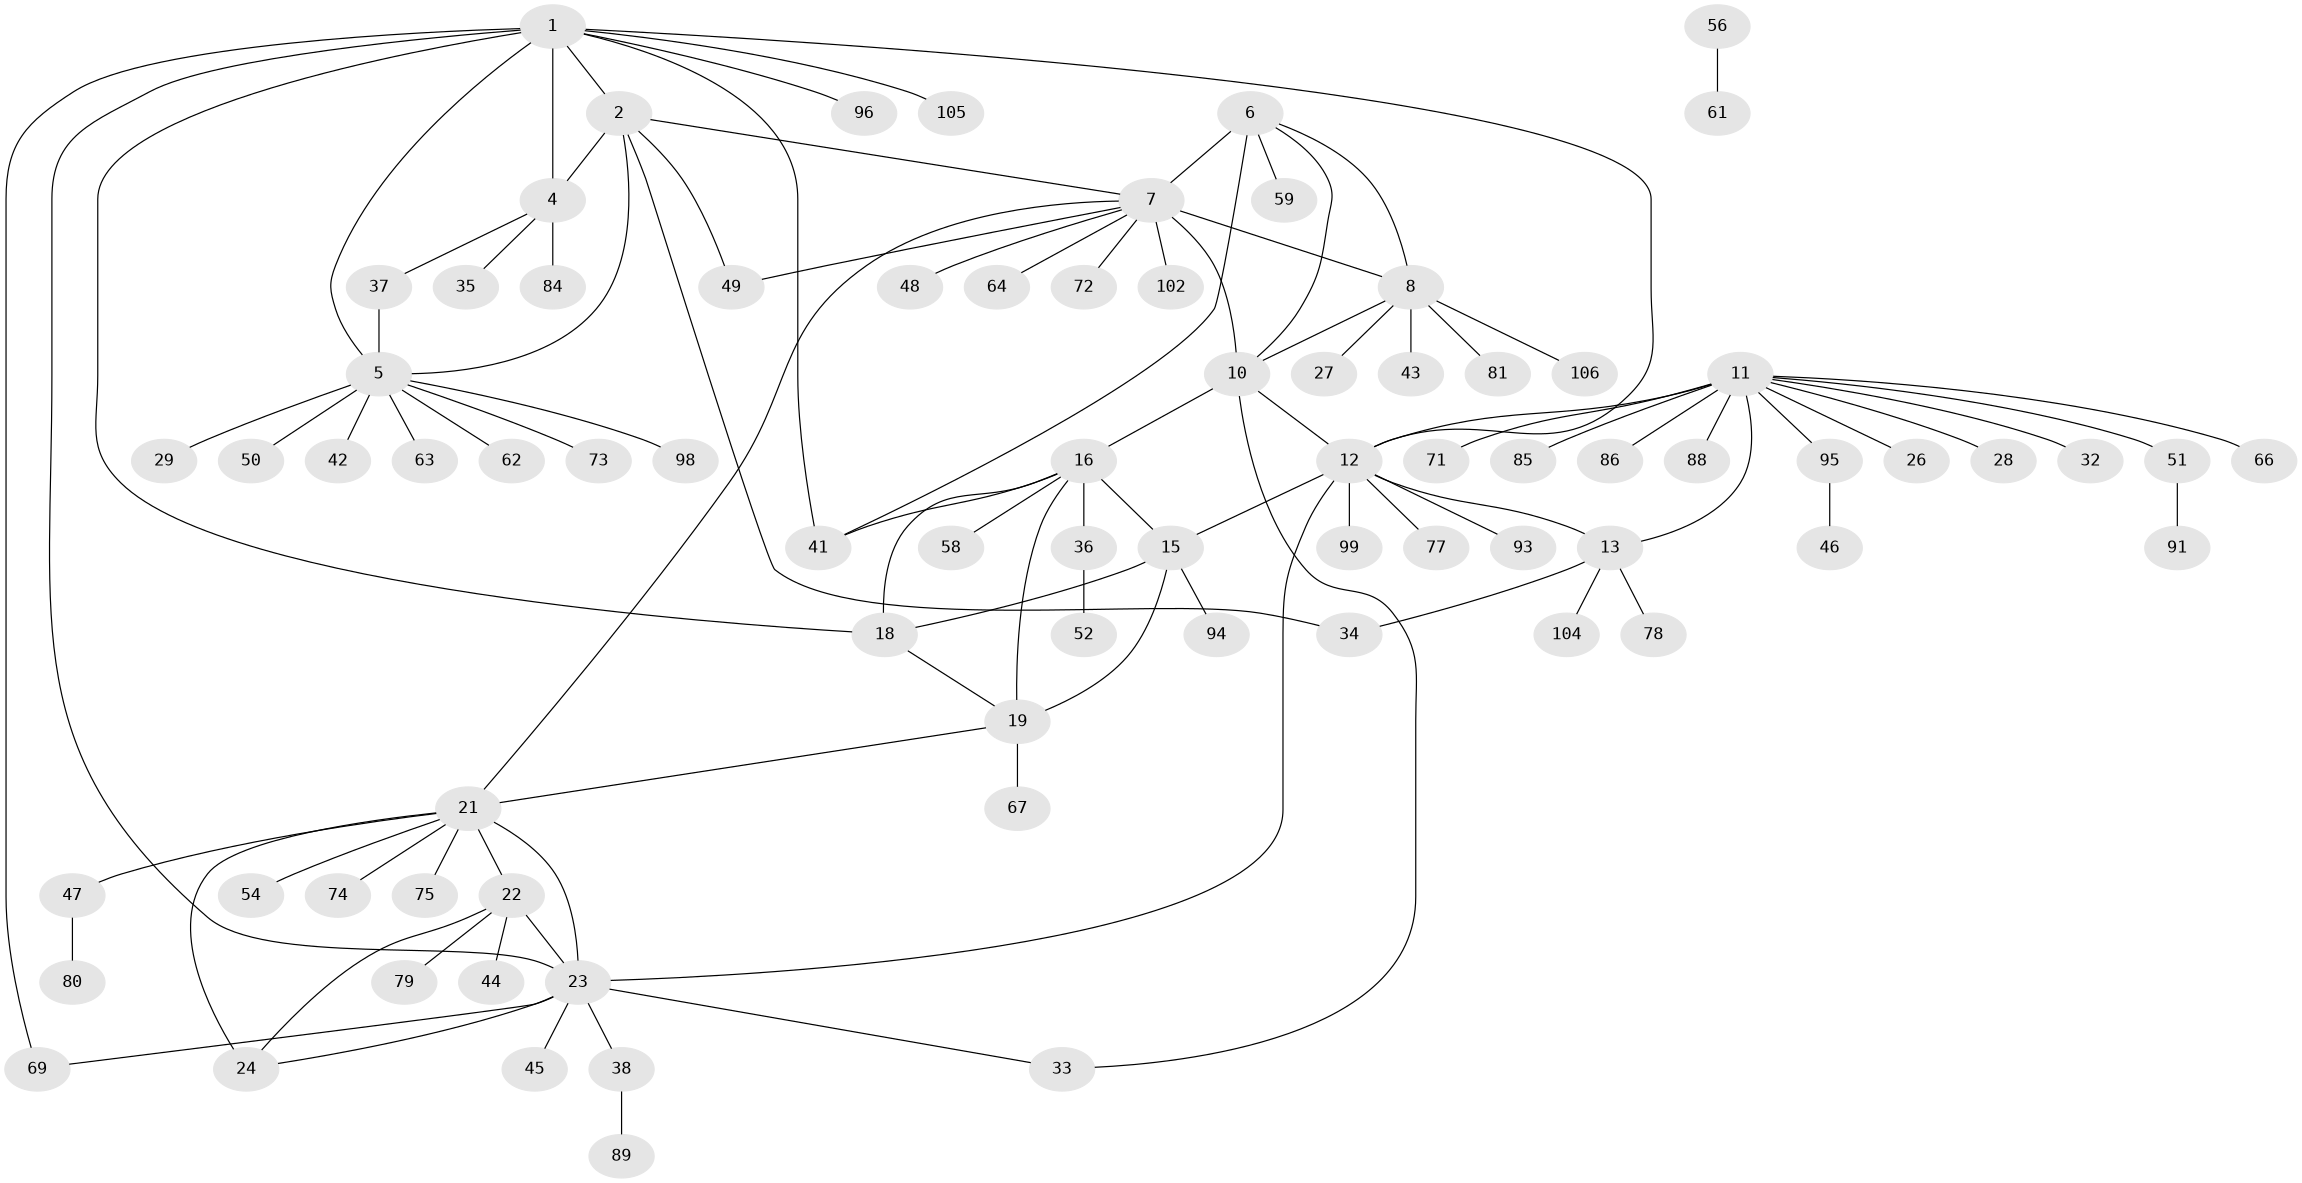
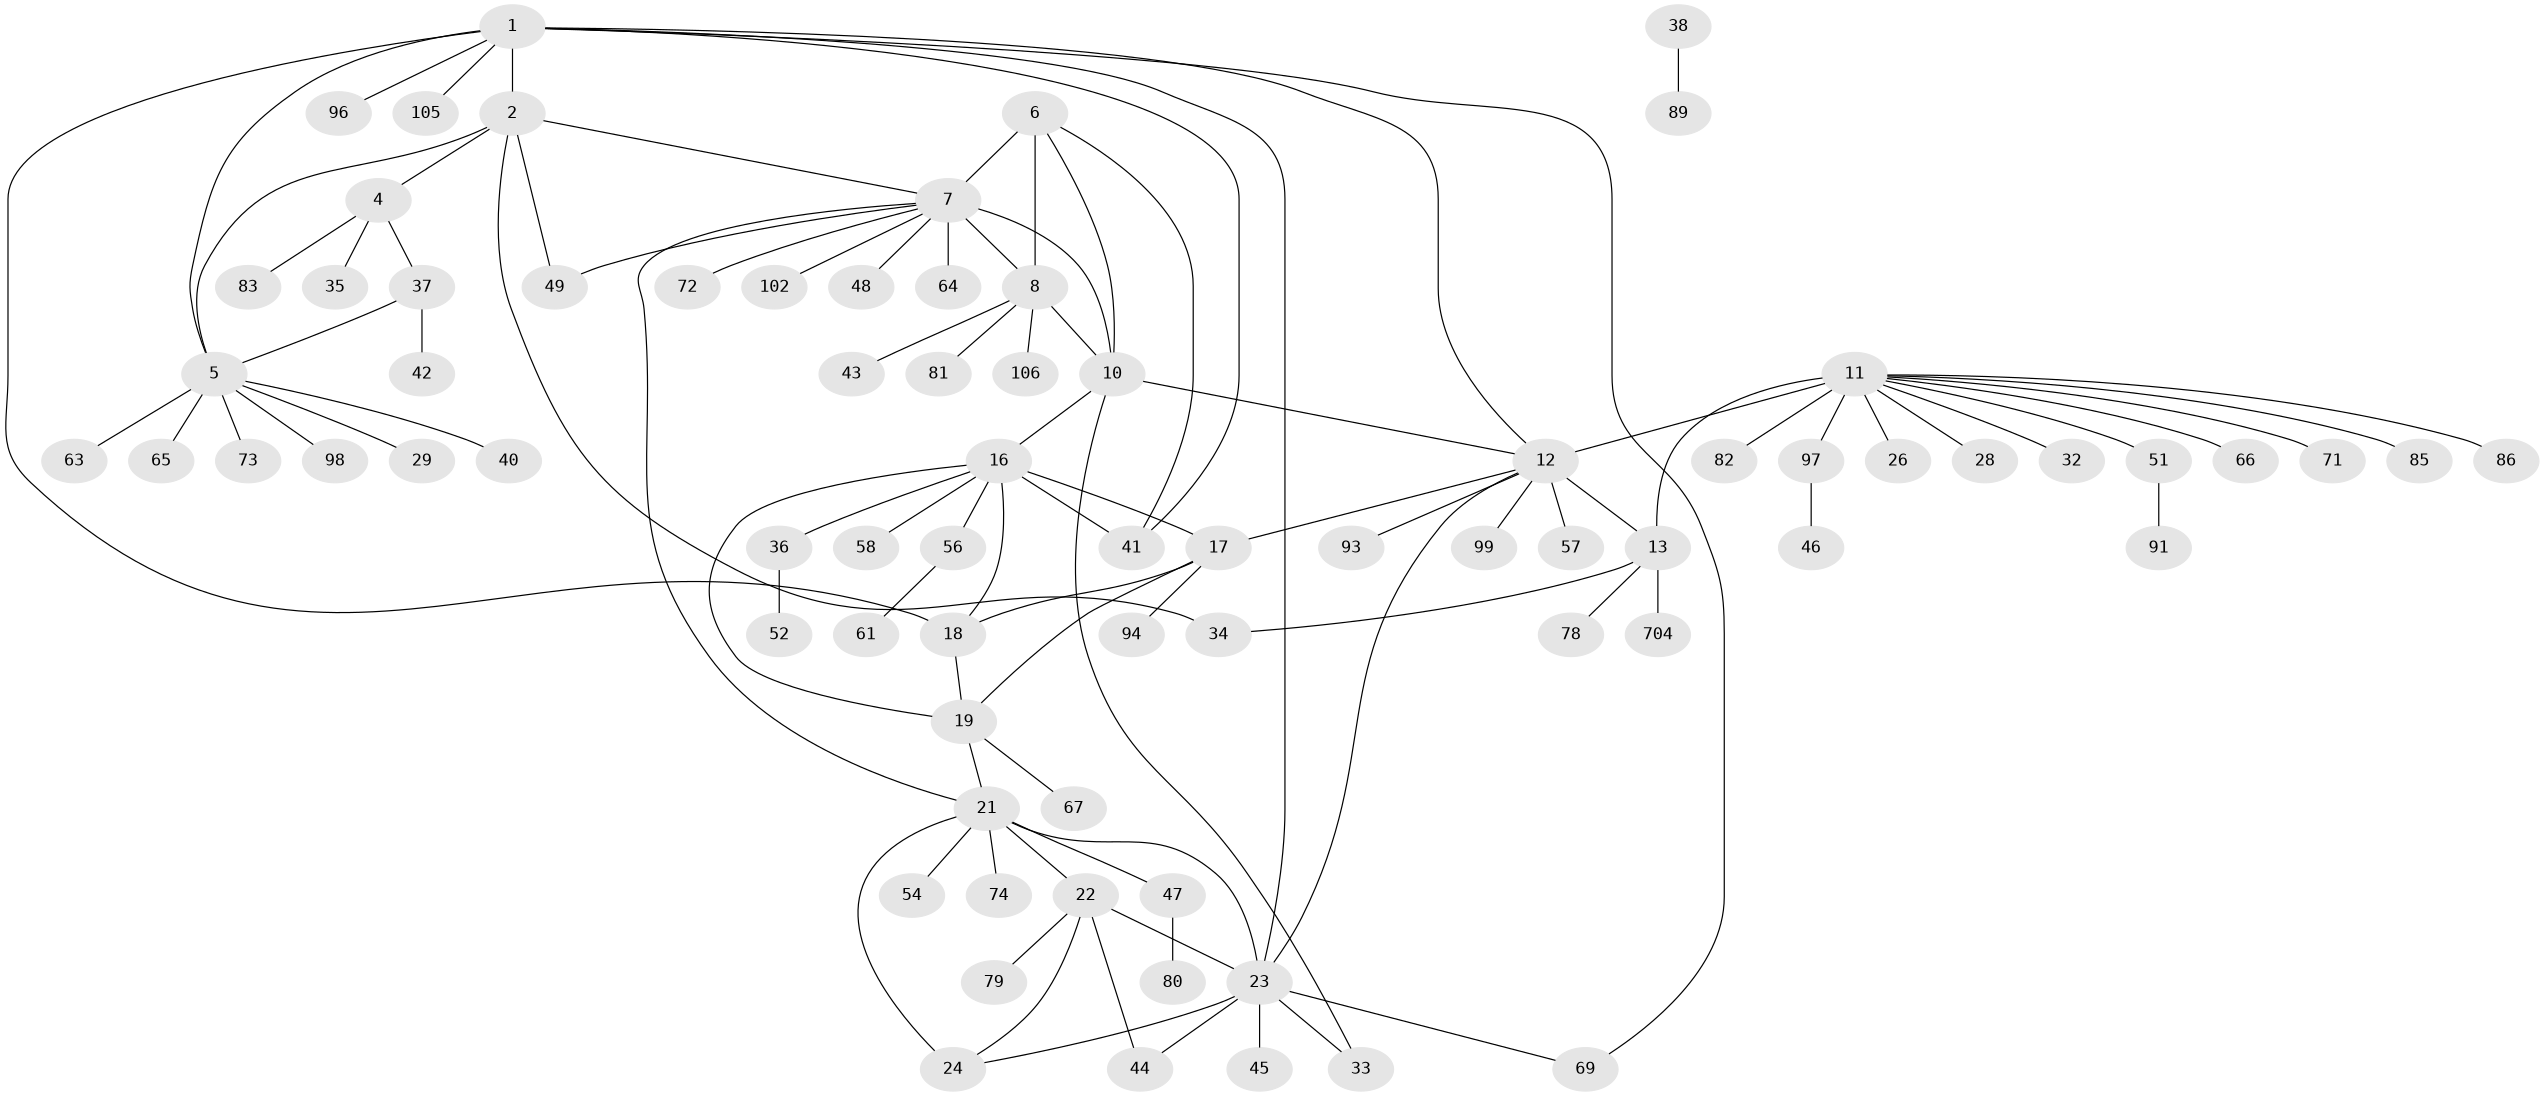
(553, 113) -> none
(1284, 200) -> none
(553, 287) -> (248, 287)
(1324, 374) -> none
(359, 417) -> (422, 331)
(251, 461) -> (509, 461)
(512, 461) -> (161, 461)
(1697, 461) -> (1724, 461)
(1830, 461) -> (1811, 461)
none -> (976, 505)
(1171, 548) -> (1219, 548)
(1436, 548) -> (1571, 548)
(1567, 635) -> (1658, 635)
(425, 896) -> none
(600, 1026) -> (1200, 1026)
